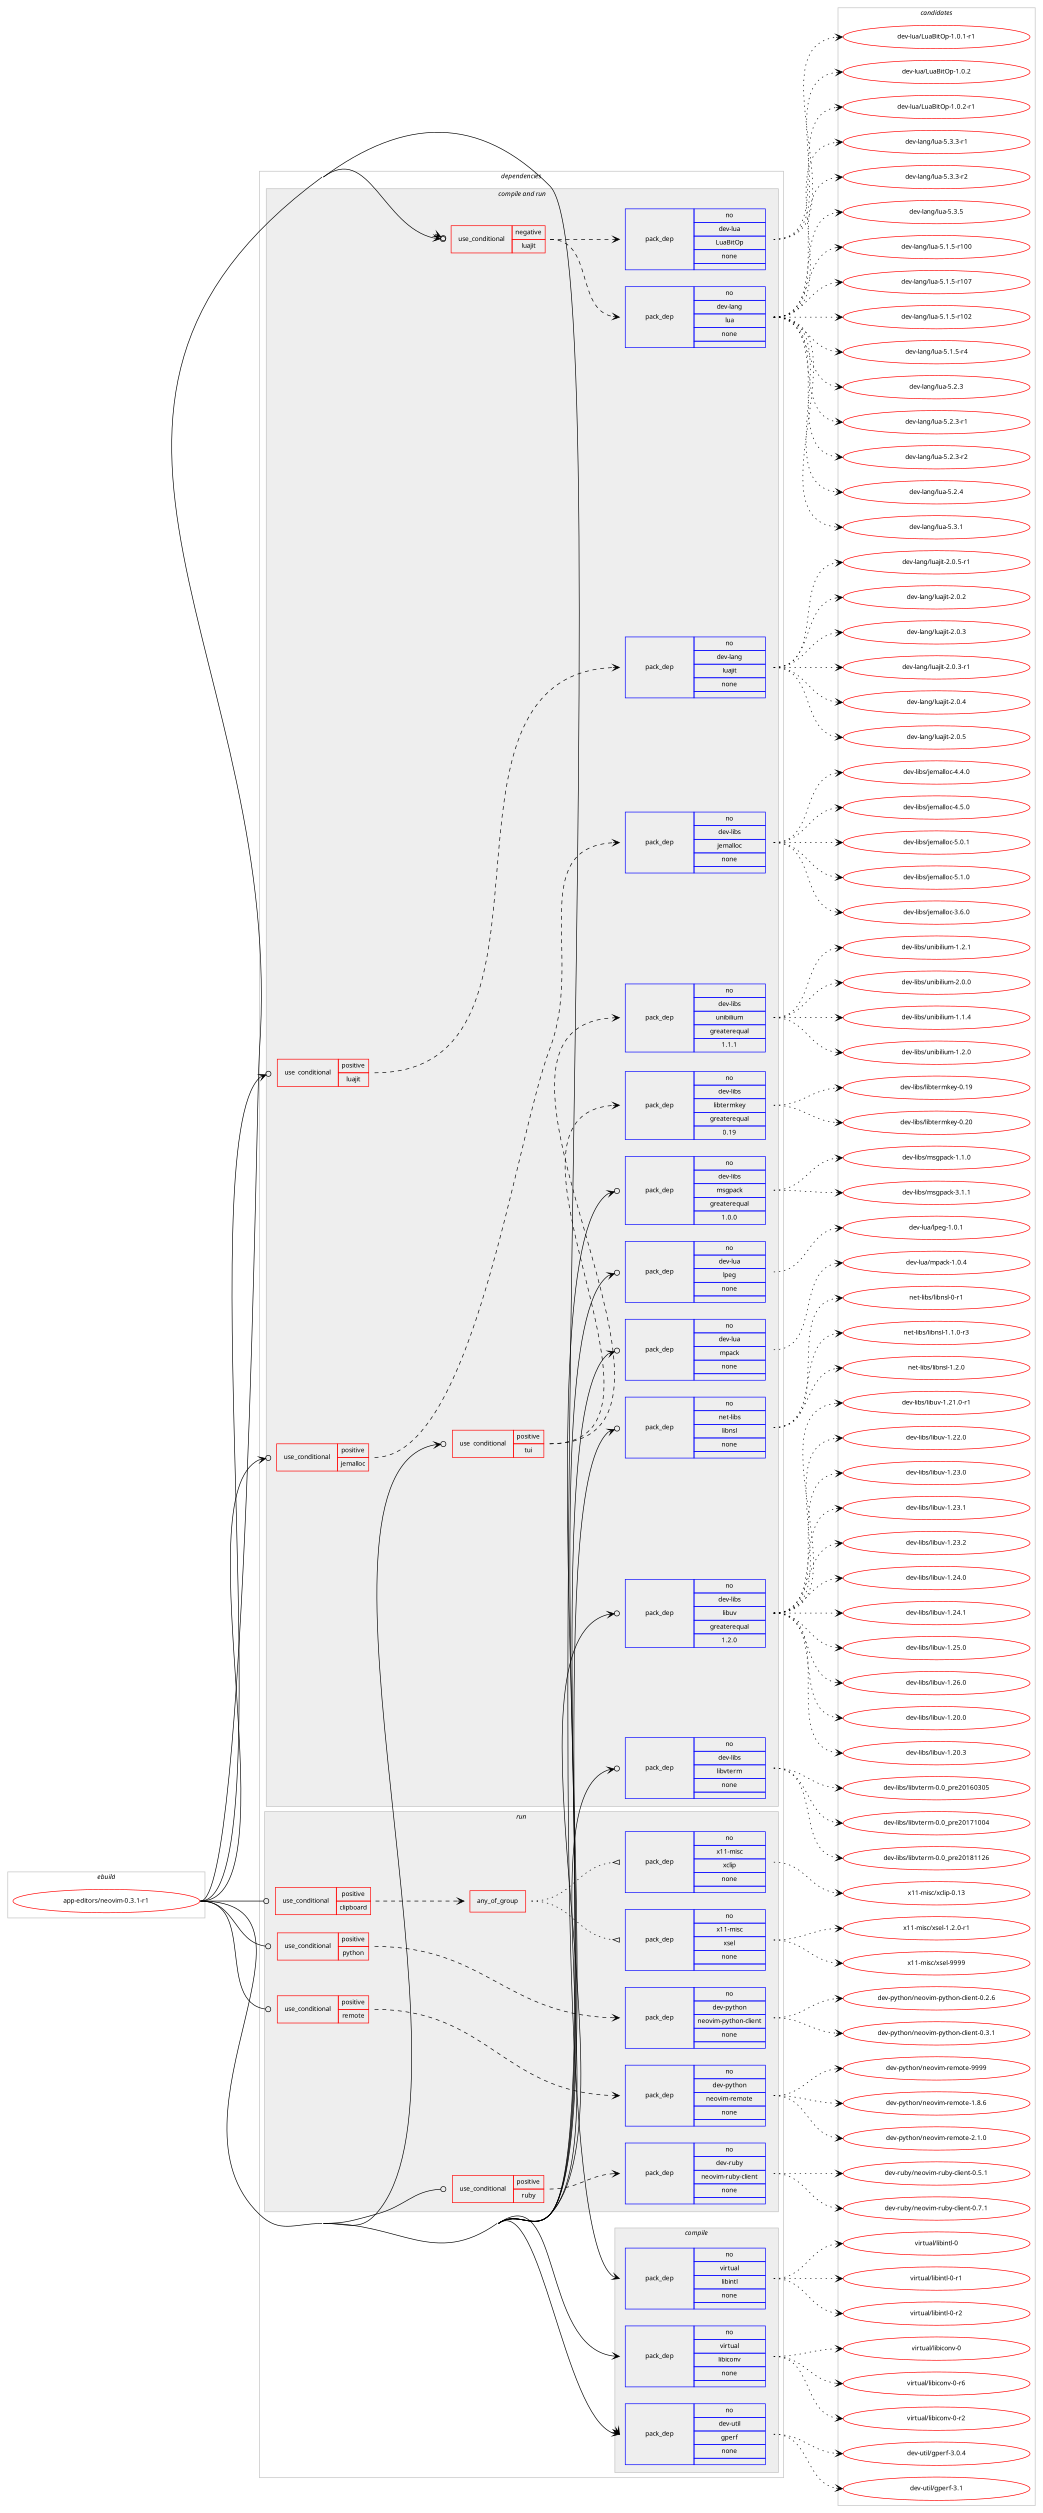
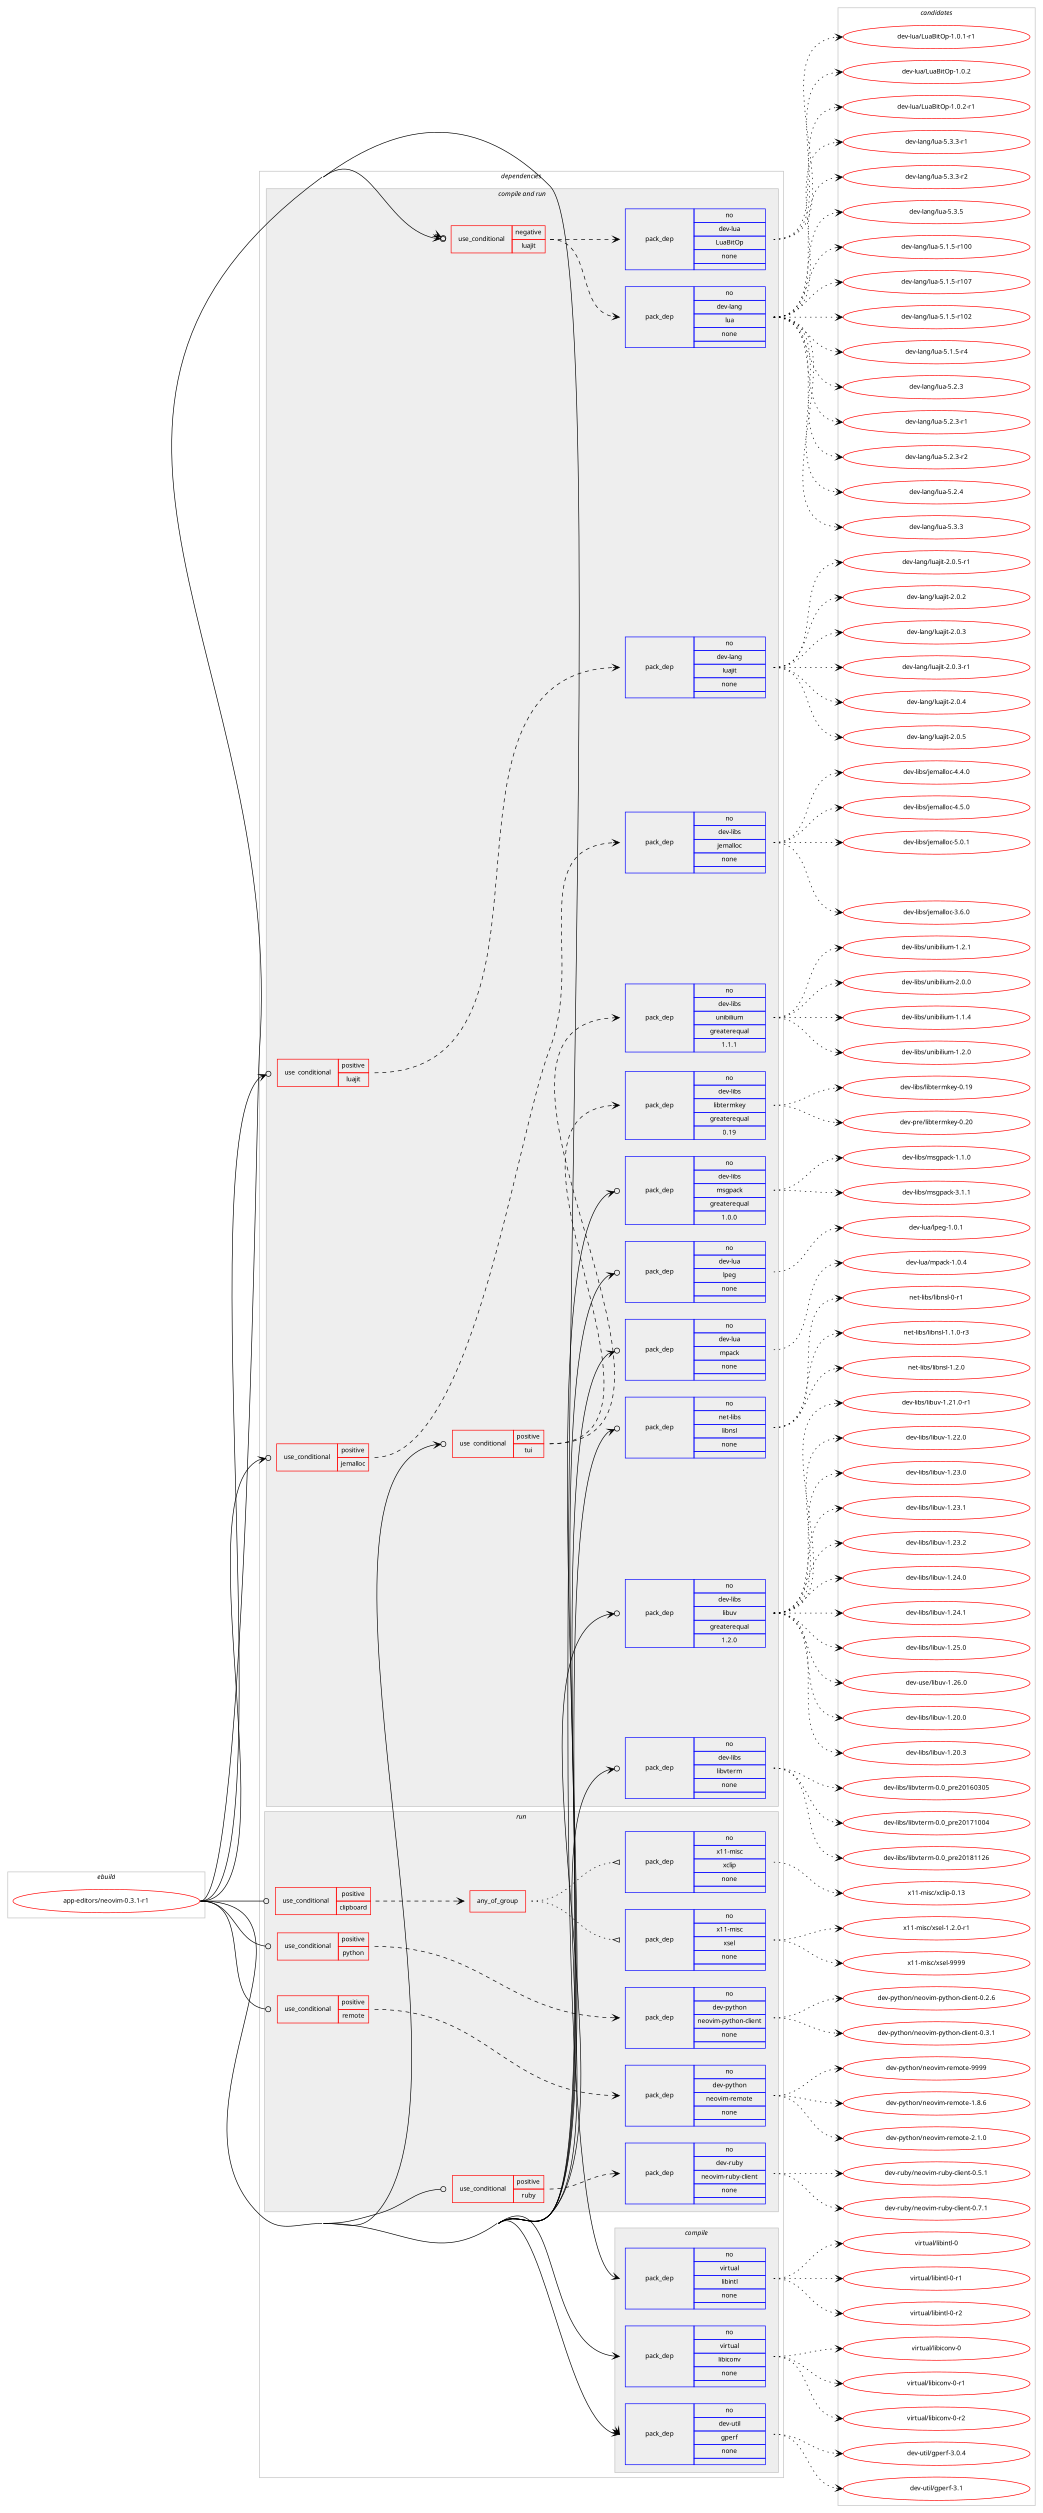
(937, 527) -> (937, 527)
(937, 878) -> none
(937, 1123) -> (937, 1123)
(937, 1683) -> (937, 1683)
(937, 2384) -> (937, 2384)
